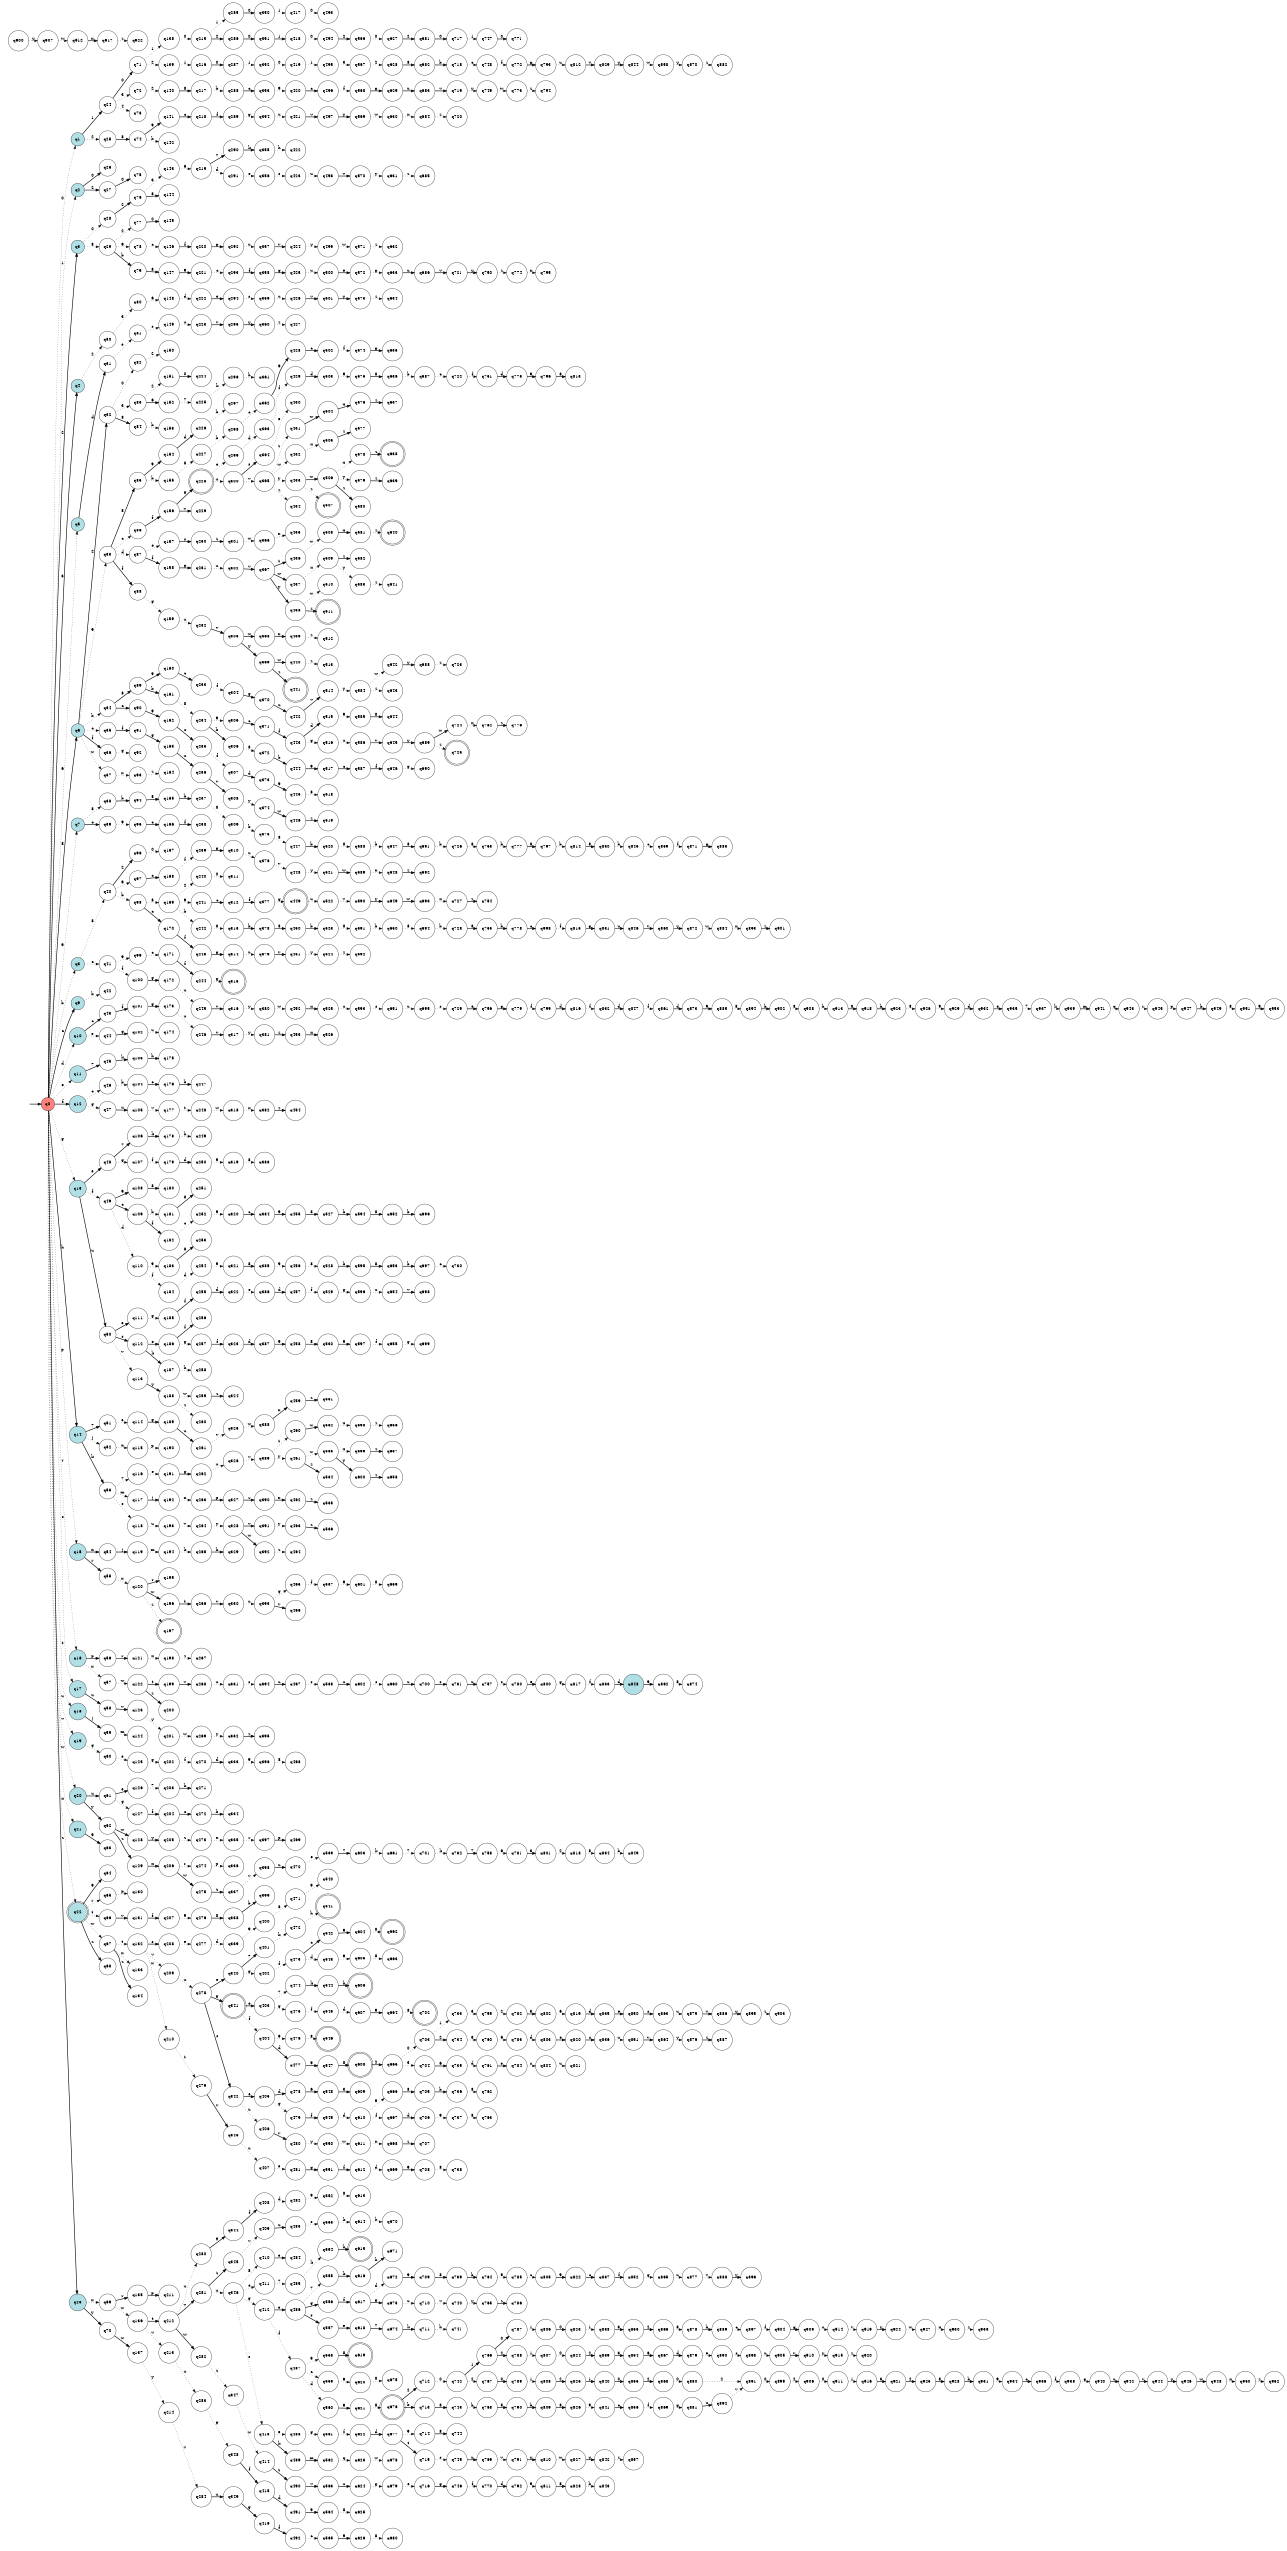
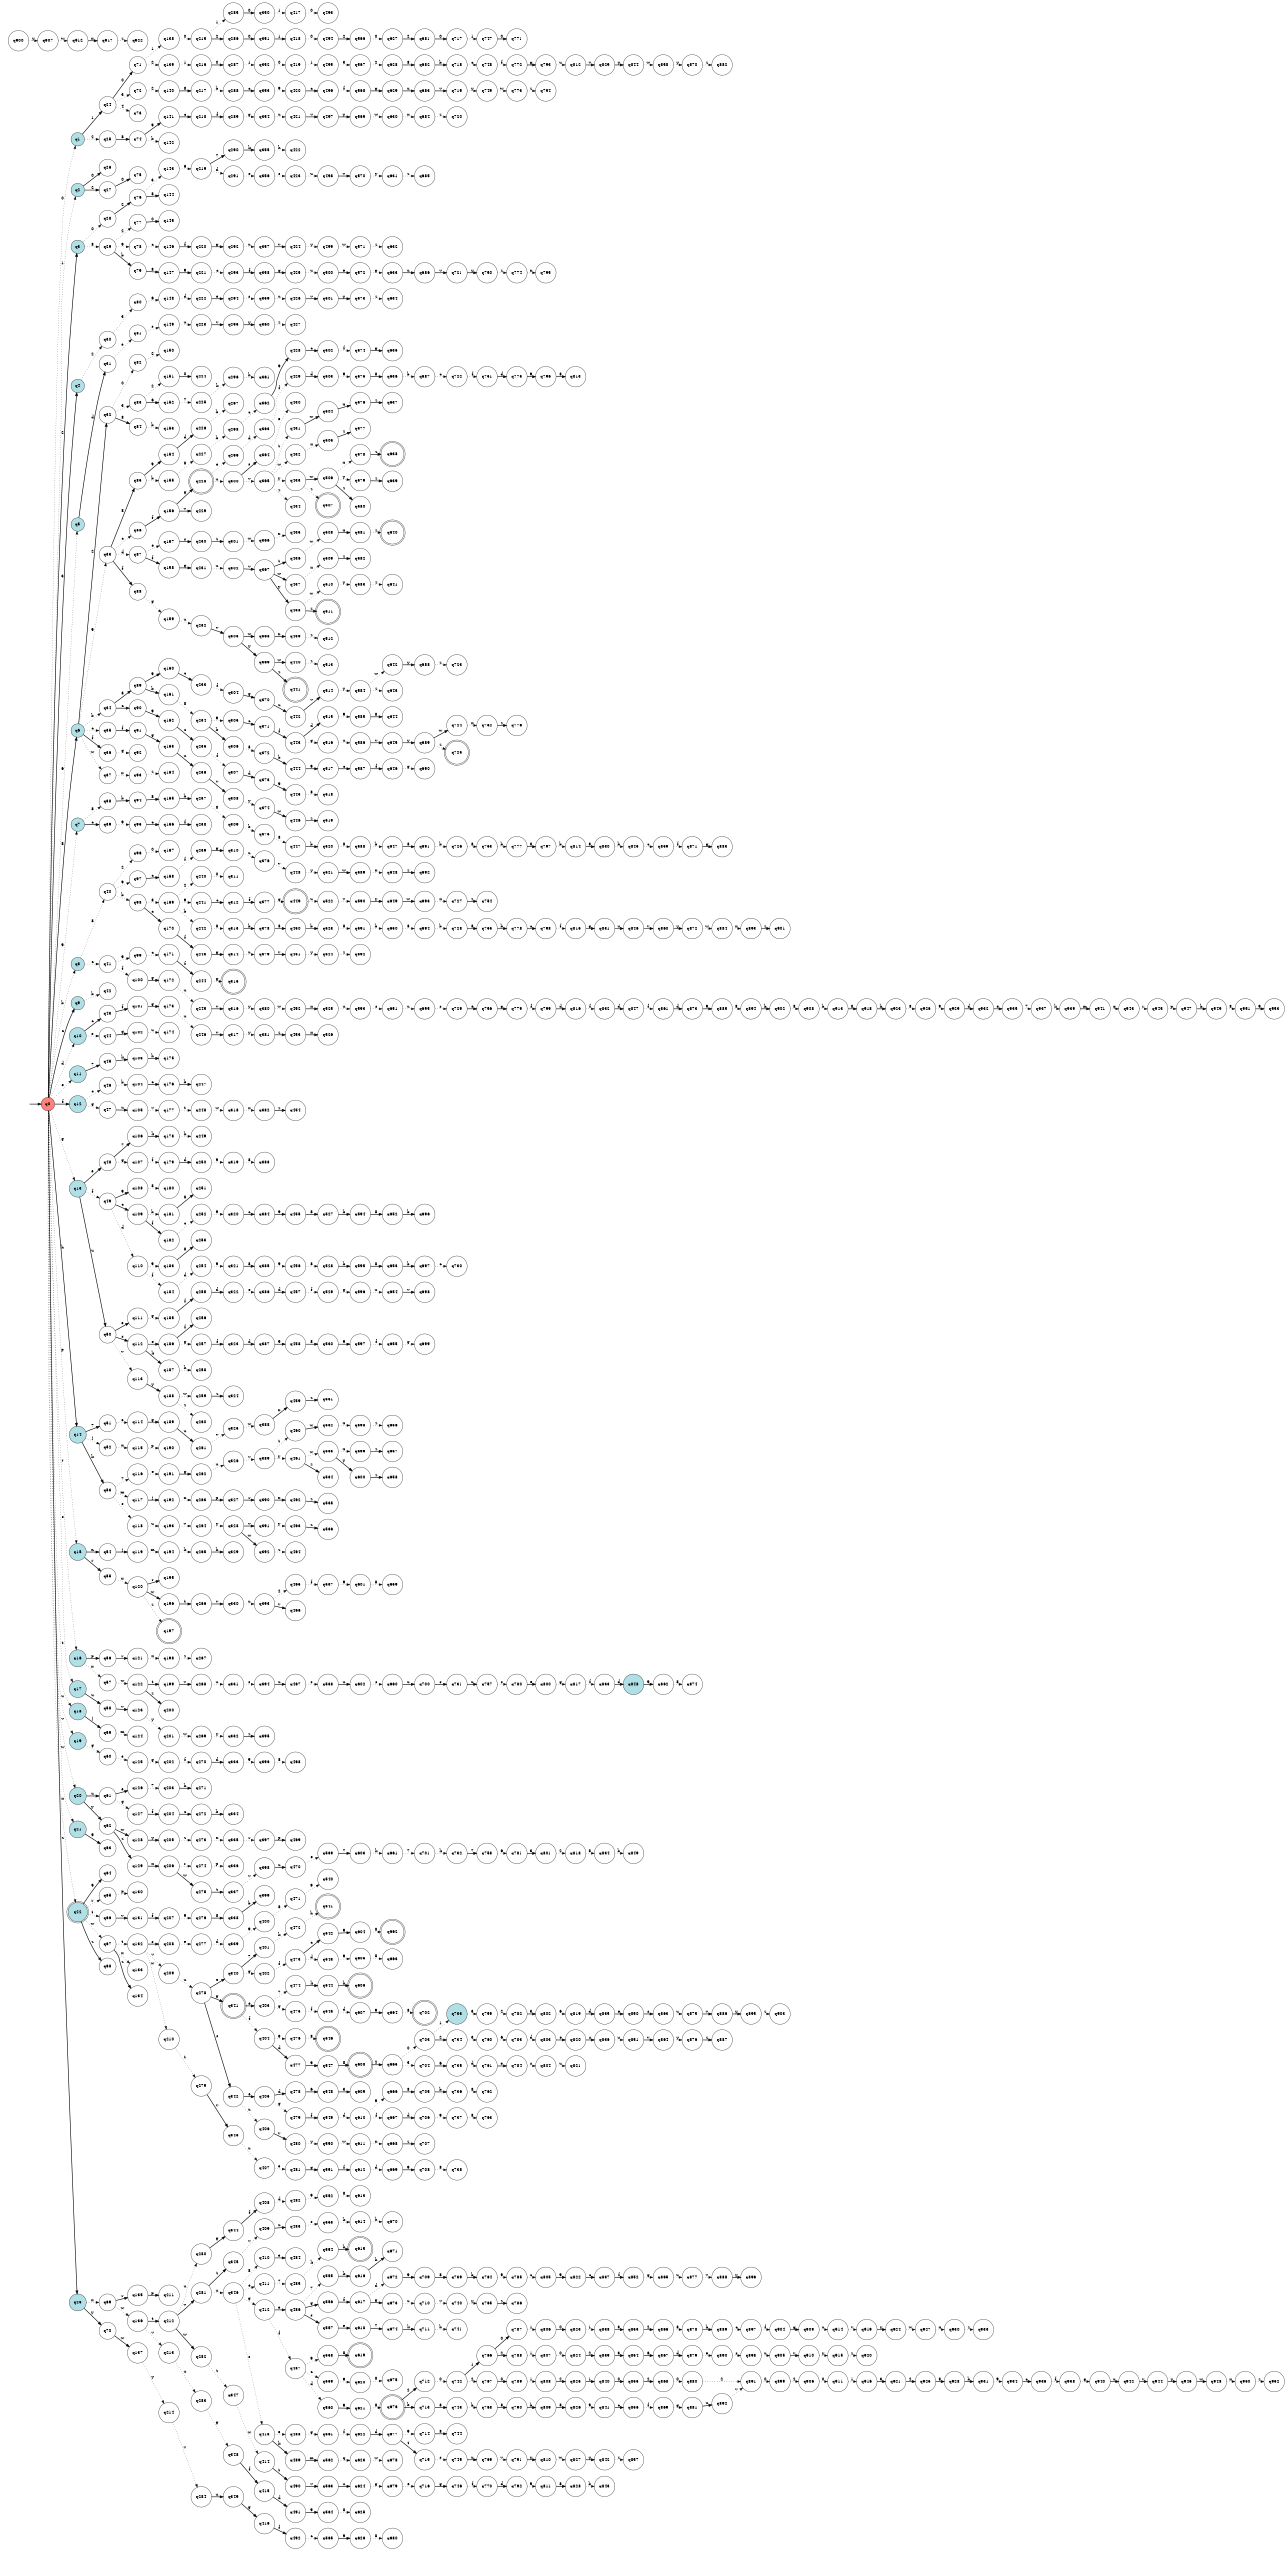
(343, 571) -> (343, 585)
(122, 874) -> (122, 874)
(546, 929) -> (546, 929)
(152, 1188) -> (152, 1188)
(279, 1591) -> (279, 1591)
(457, 2014) -> (457, 2014)
